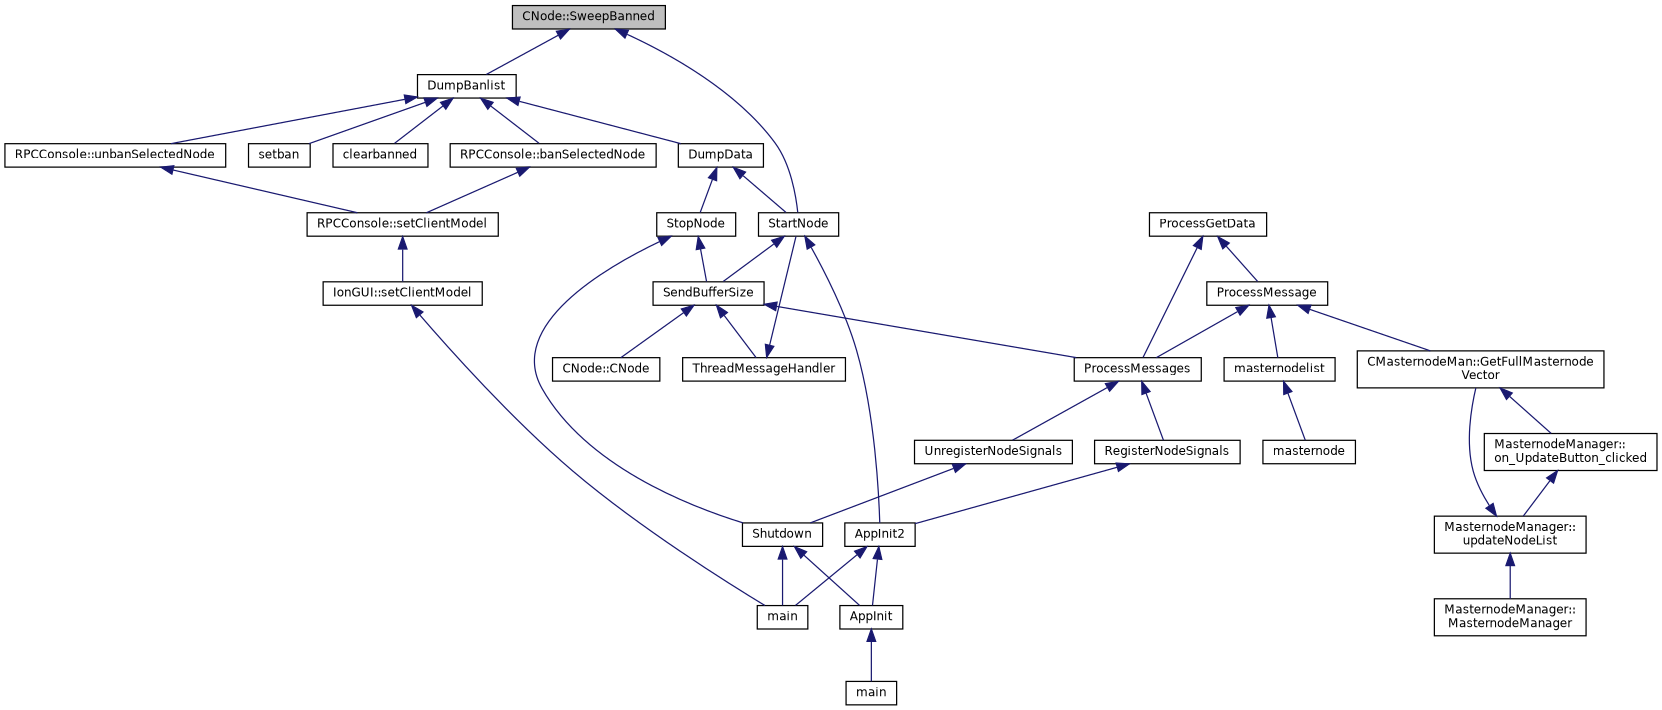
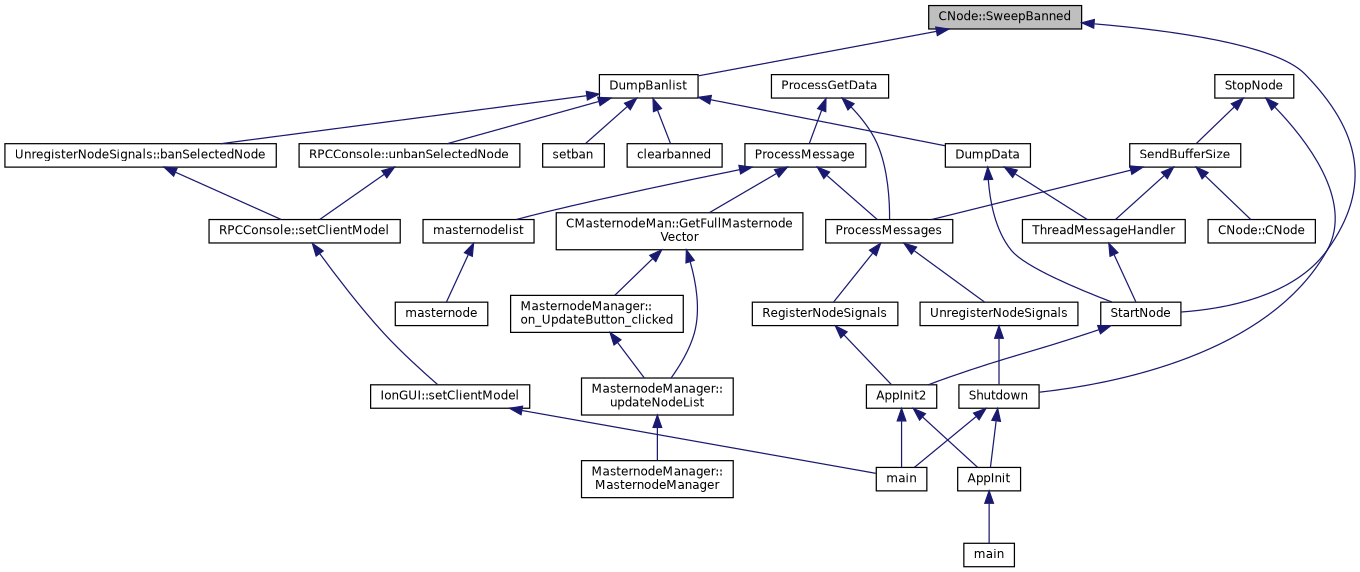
(553, 155) -> (141, 155)
(706, 196) -> (1053, 198)
(749, 263) -> none
(1470, 449) -> (696, 323)
